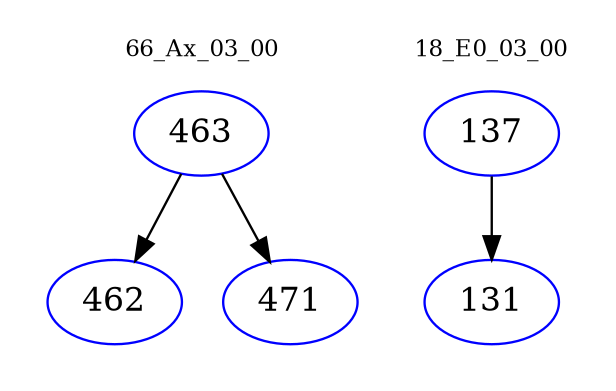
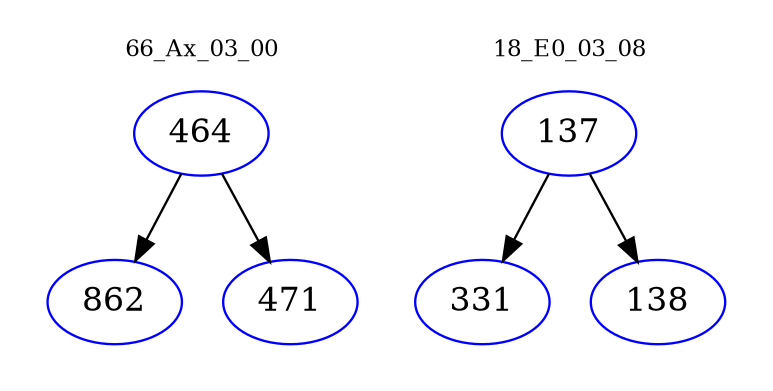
(492, 50) -> (570, 50)
(201, 133) -> (201, 133)
(115, 302) -> (115, 302)
(492, 302) -> (482, 302)
none -> (658, 302)
